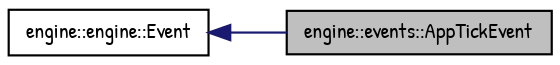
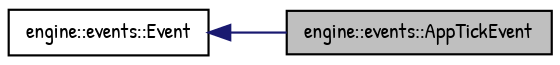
(109, 33) -> (109, 33)
